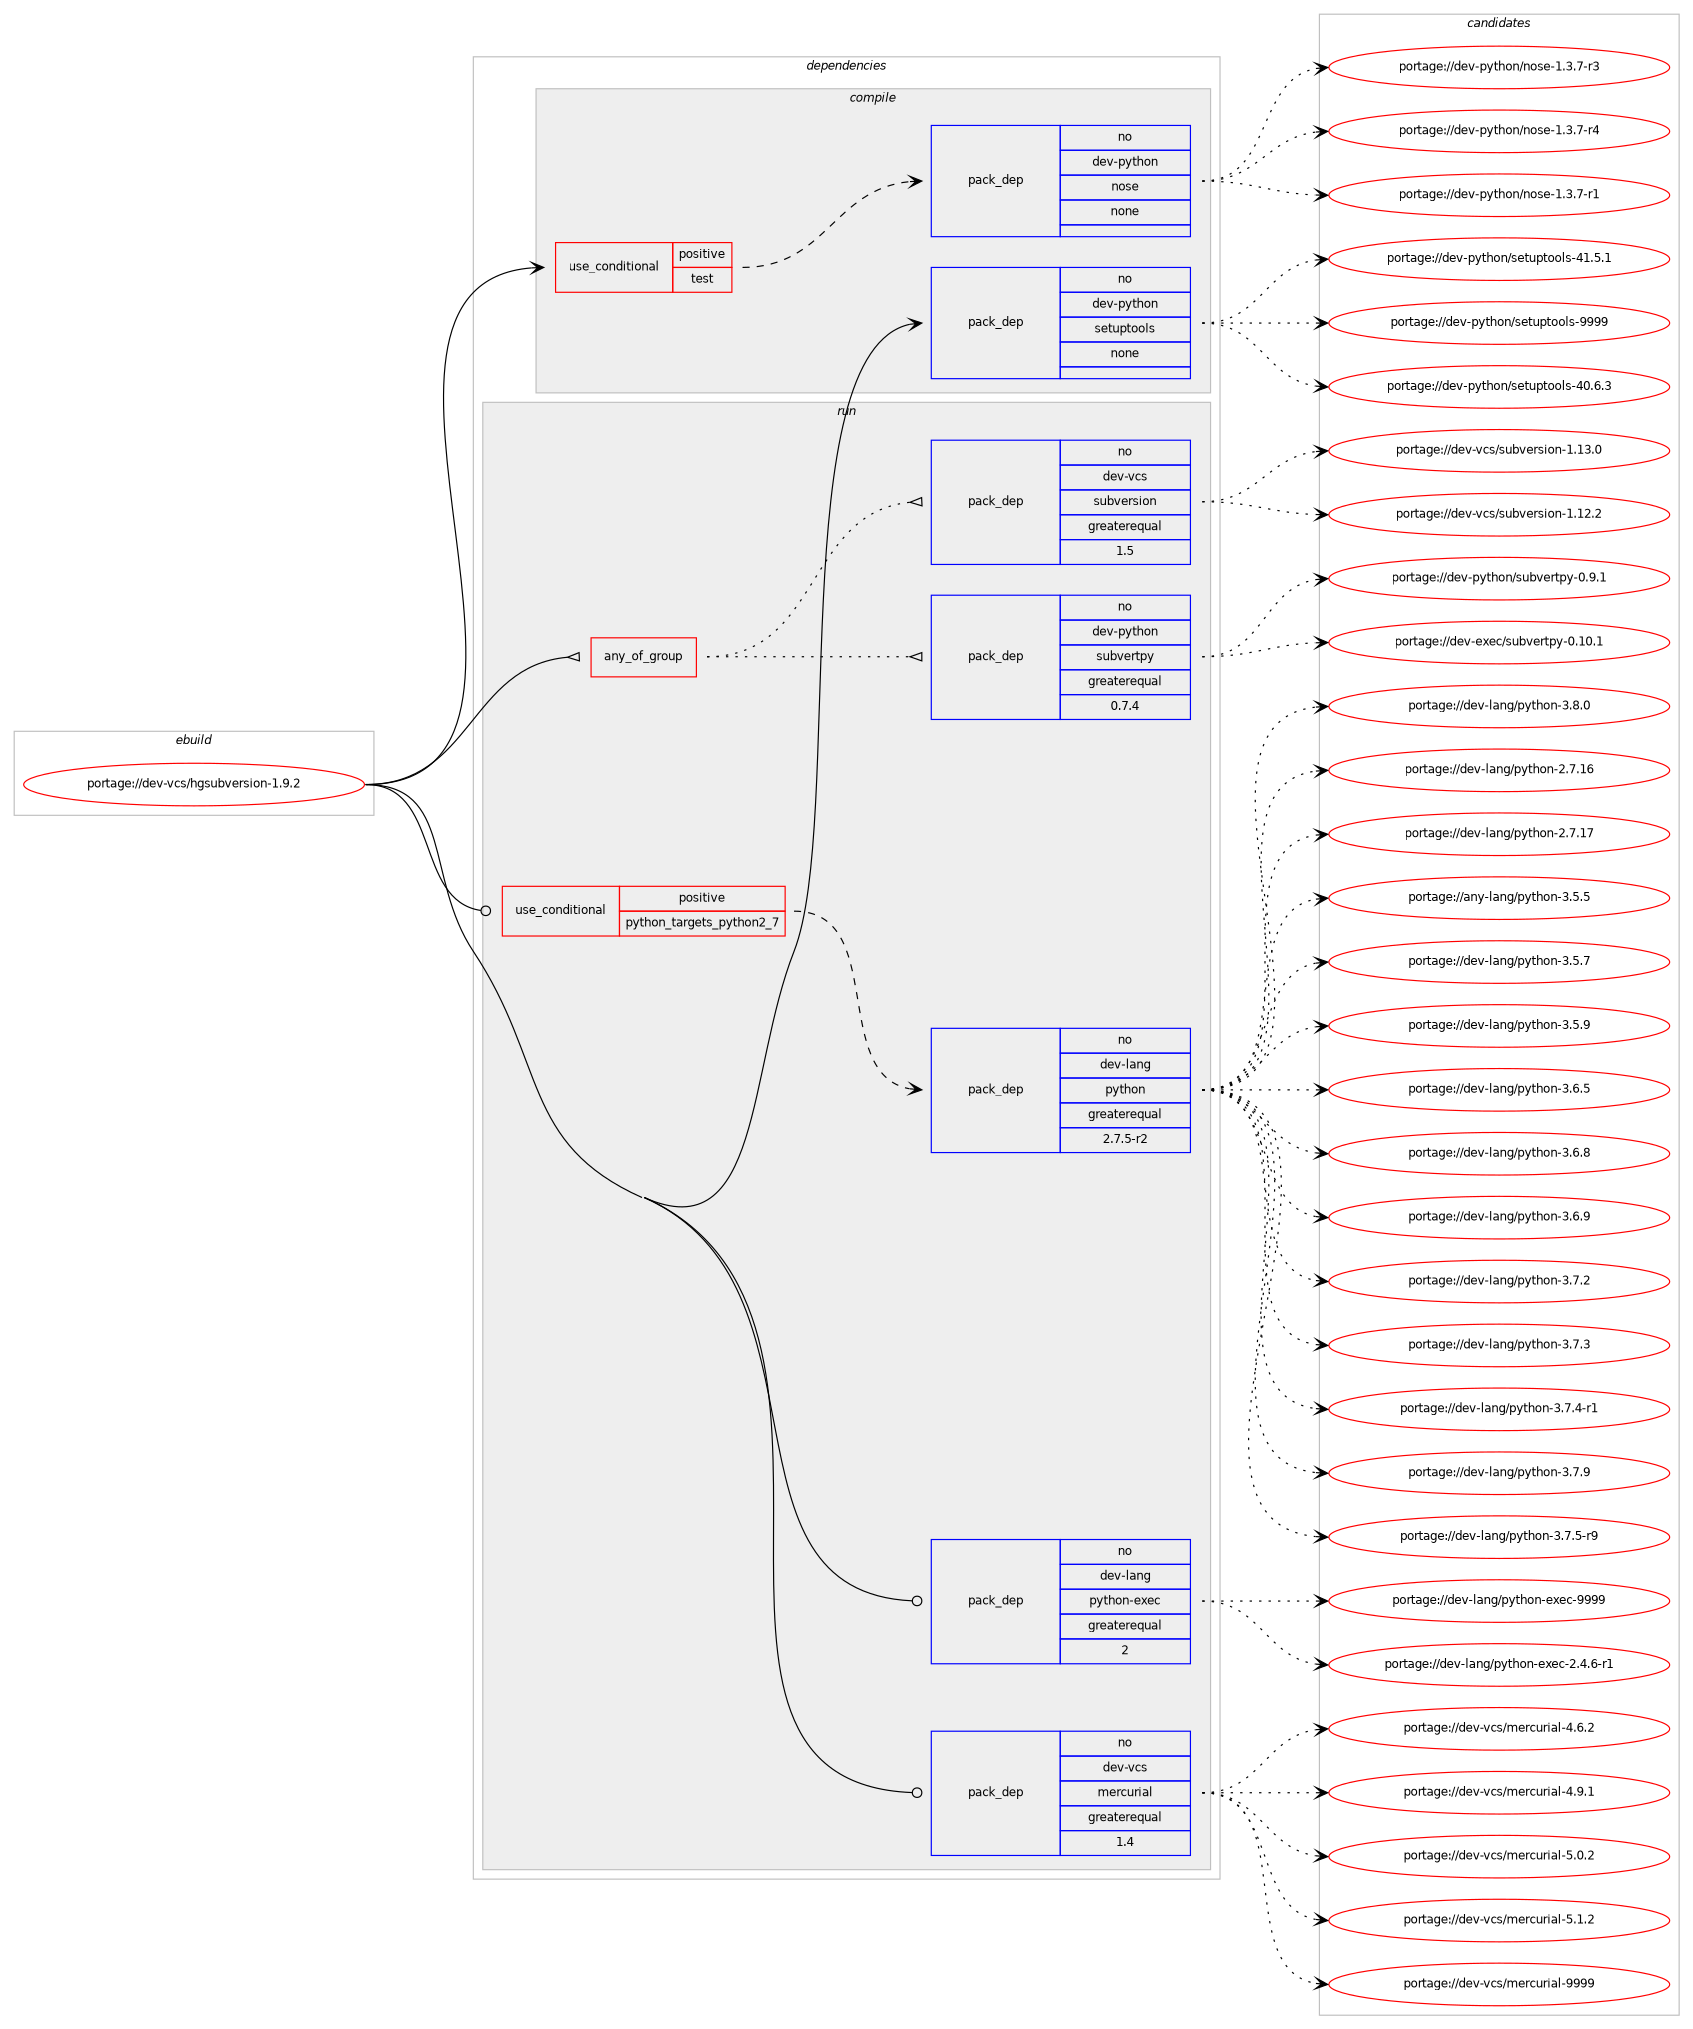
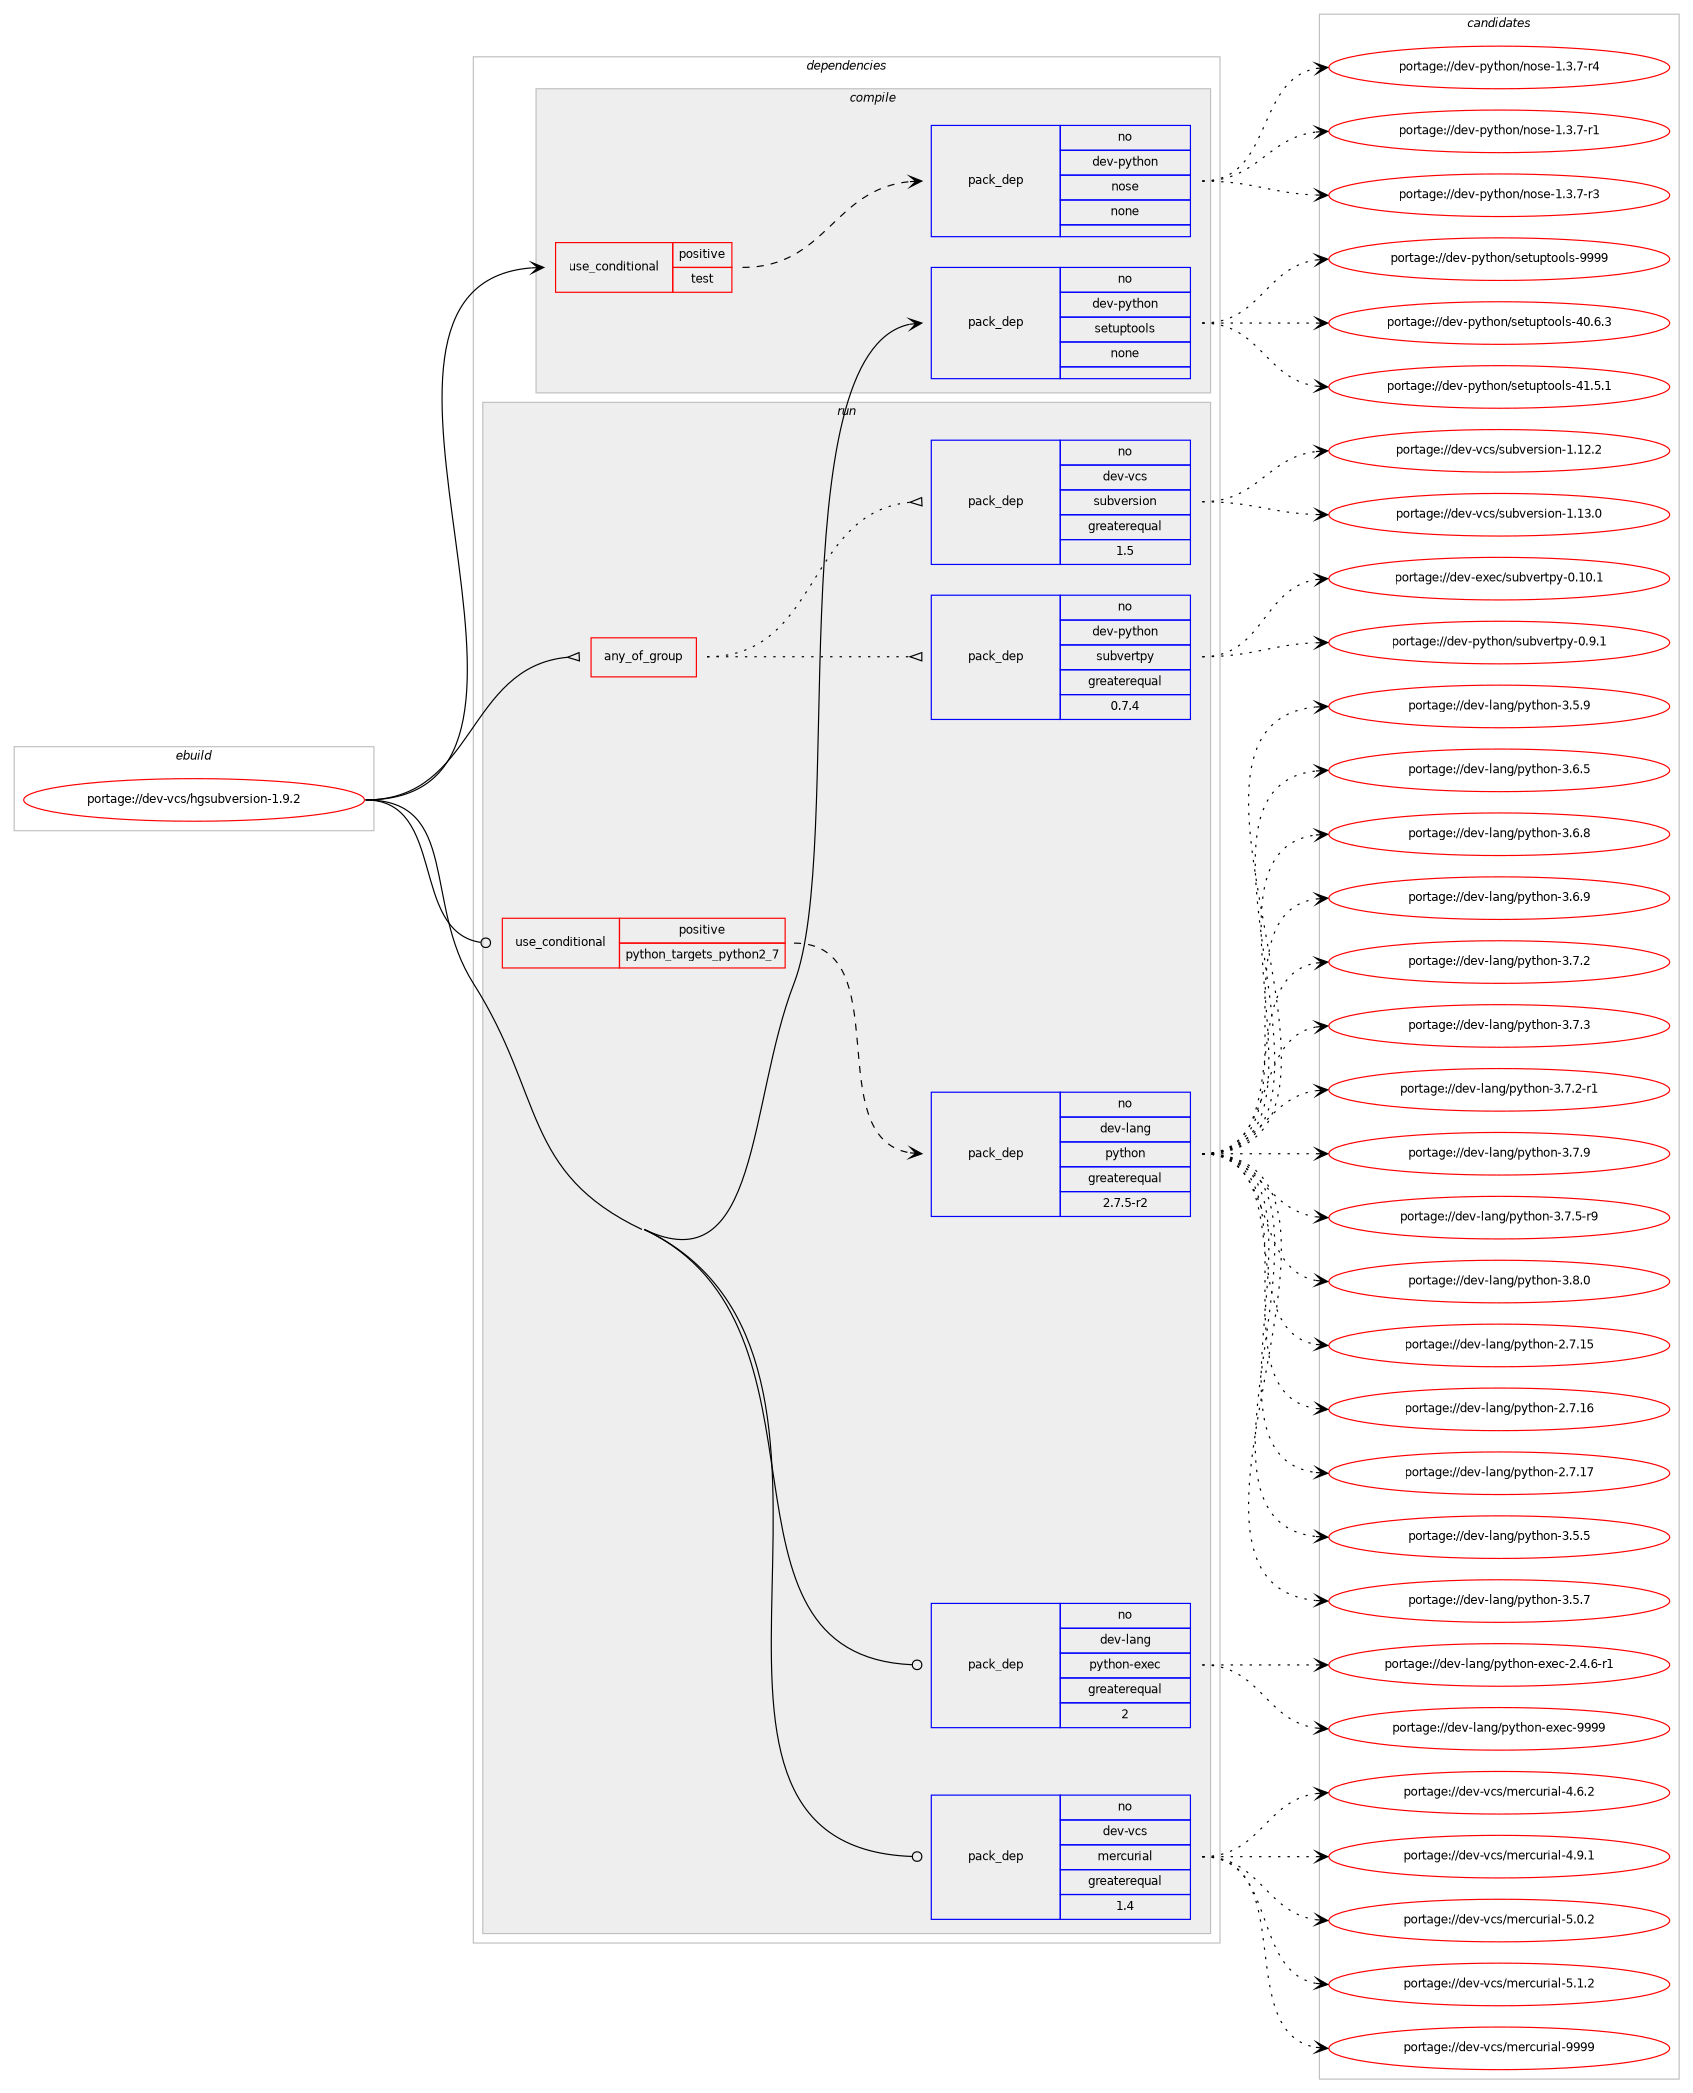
(1499, 898) -> (1499, 1537)
none -> (1499, 1345)
(1499, 1409) -> (1499, 1090)
